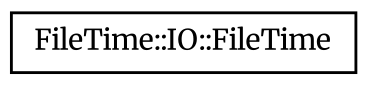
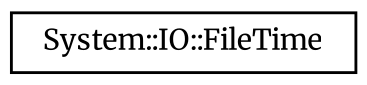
(184, 43) -> (184, 43)
